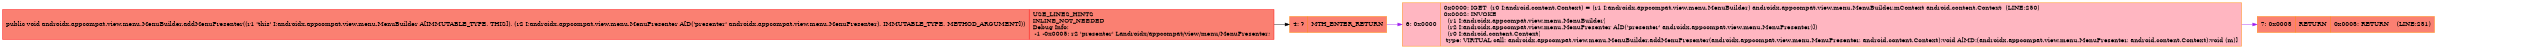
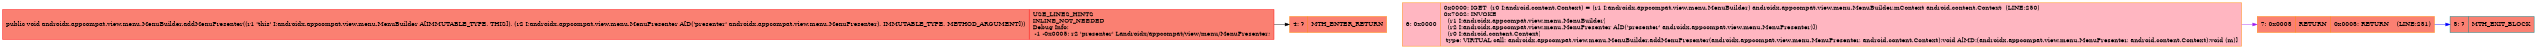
(1472, 15) -> (1472, 15)
(1392, 24) -> none
none -> (2492, 24)
